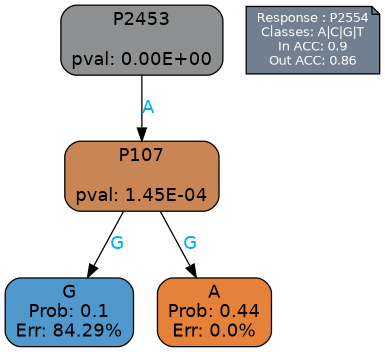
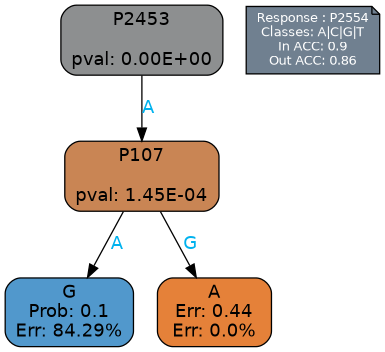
(117, 244) -> (117, 244)
(214, 312) -> (214, 312)
